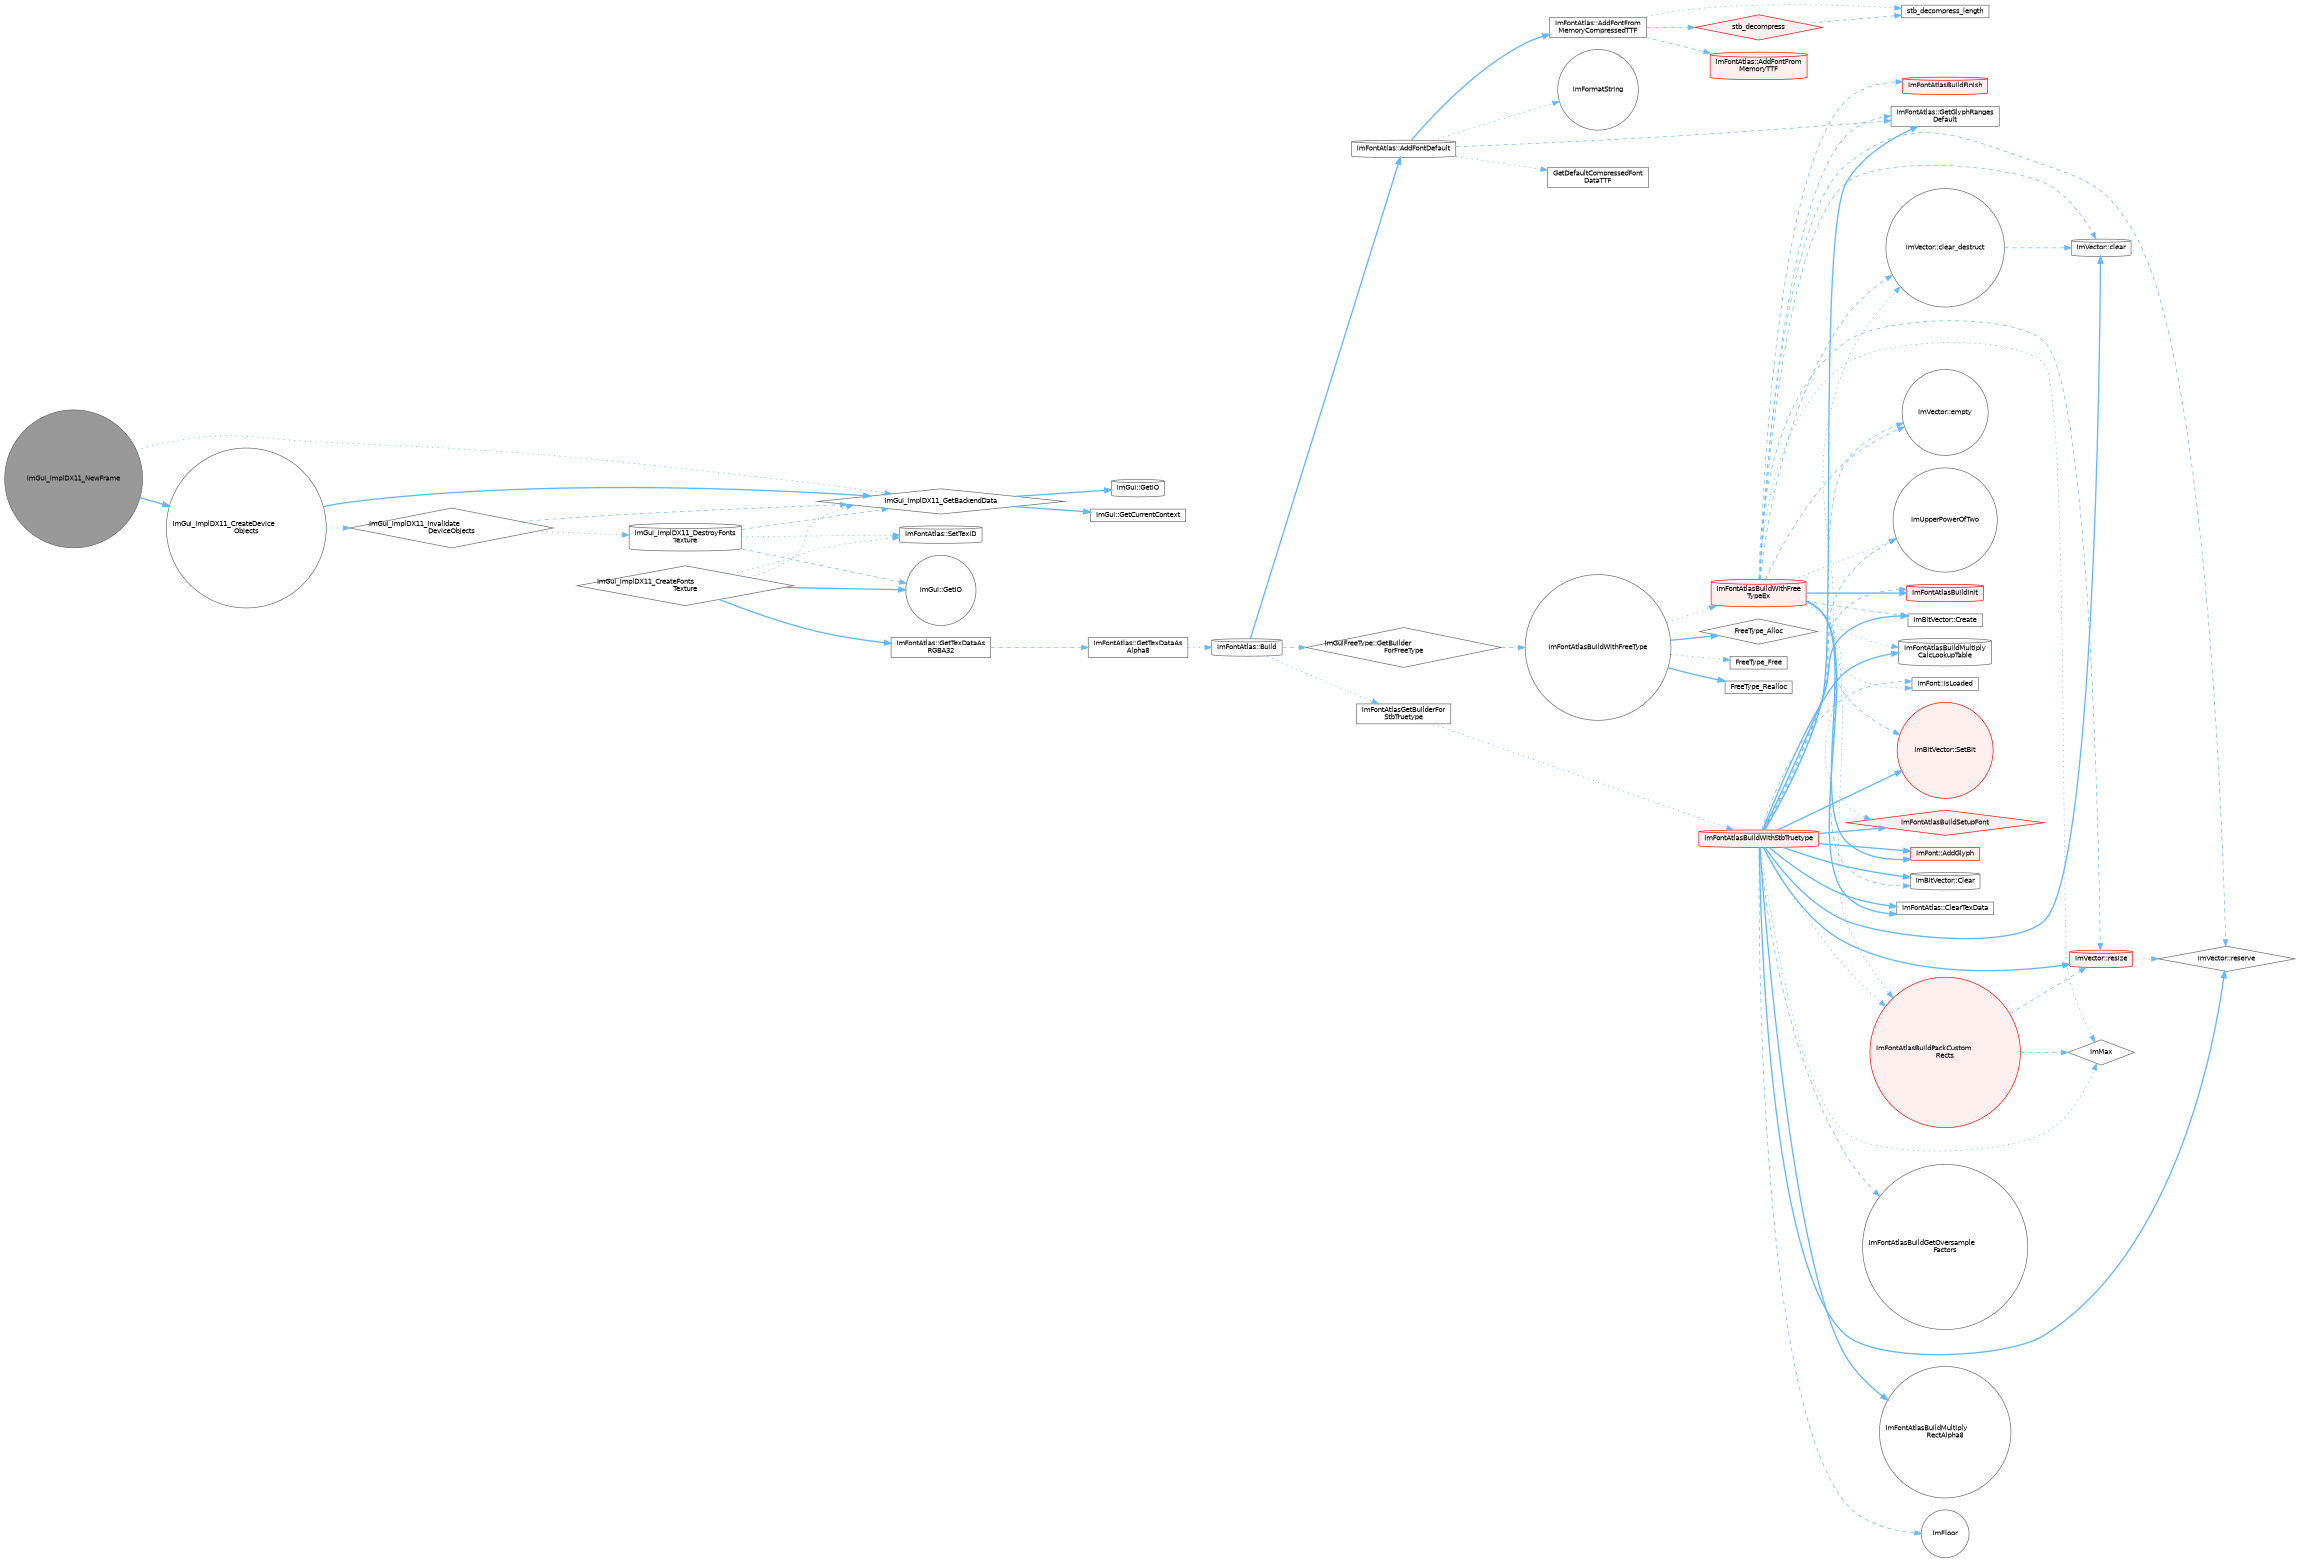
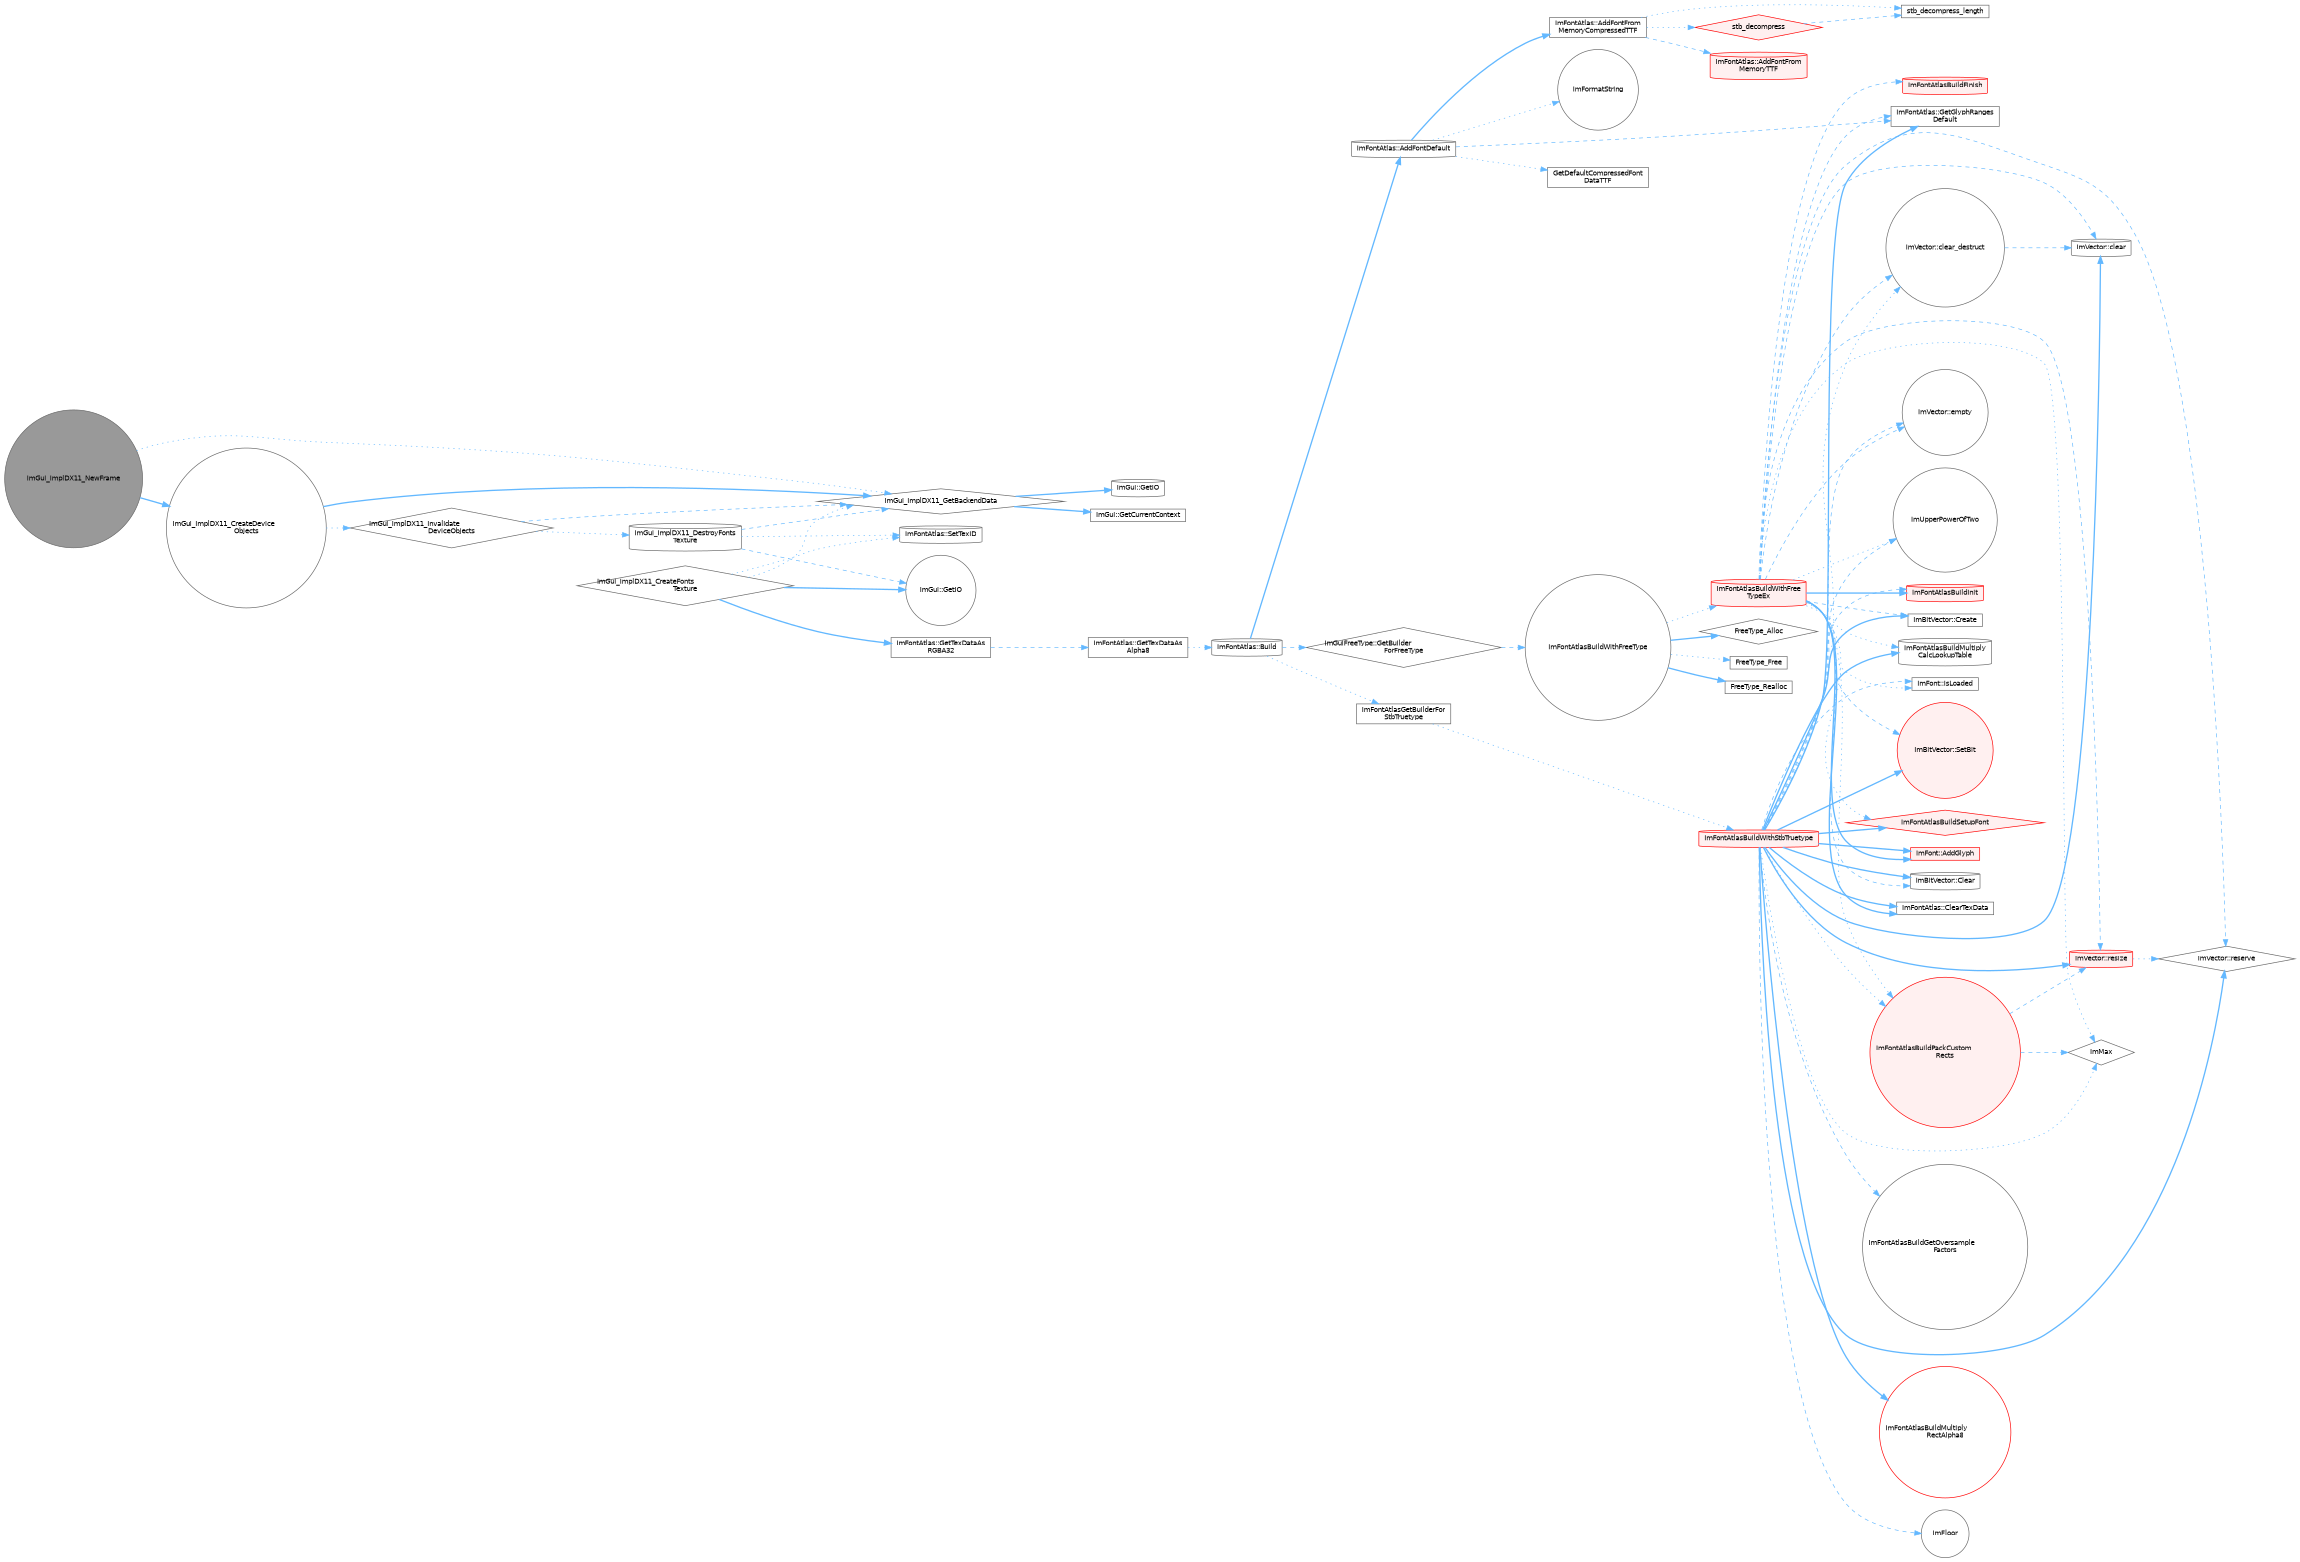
(1667, 27) -> (1667, 27)
(1945, 1432) -> (1945, 1432)
